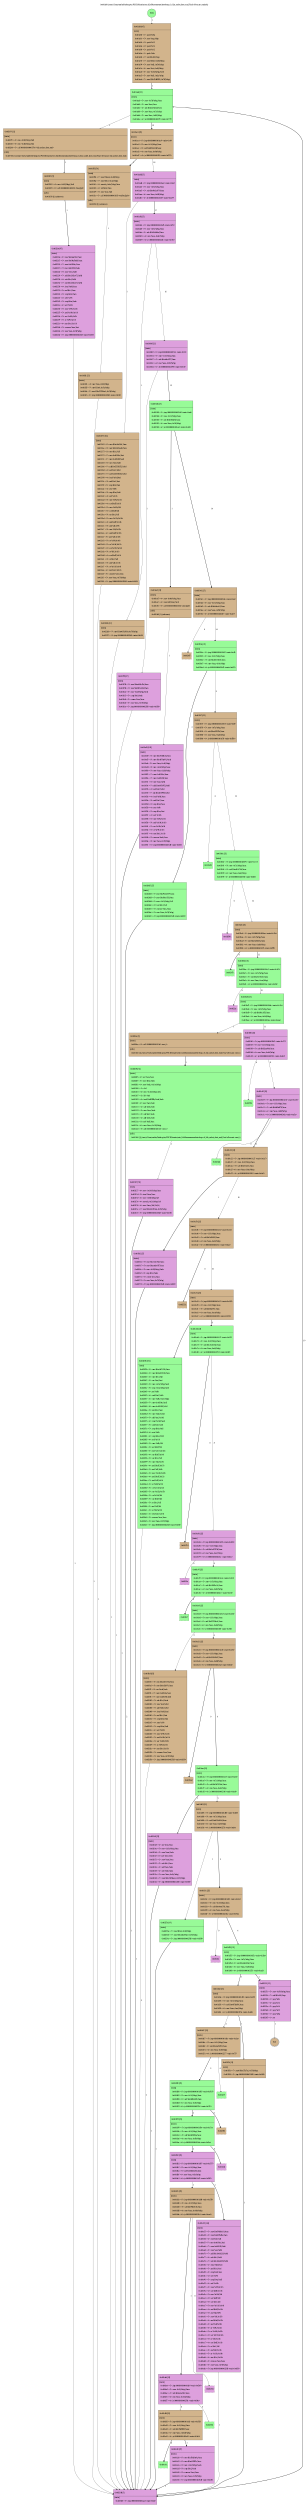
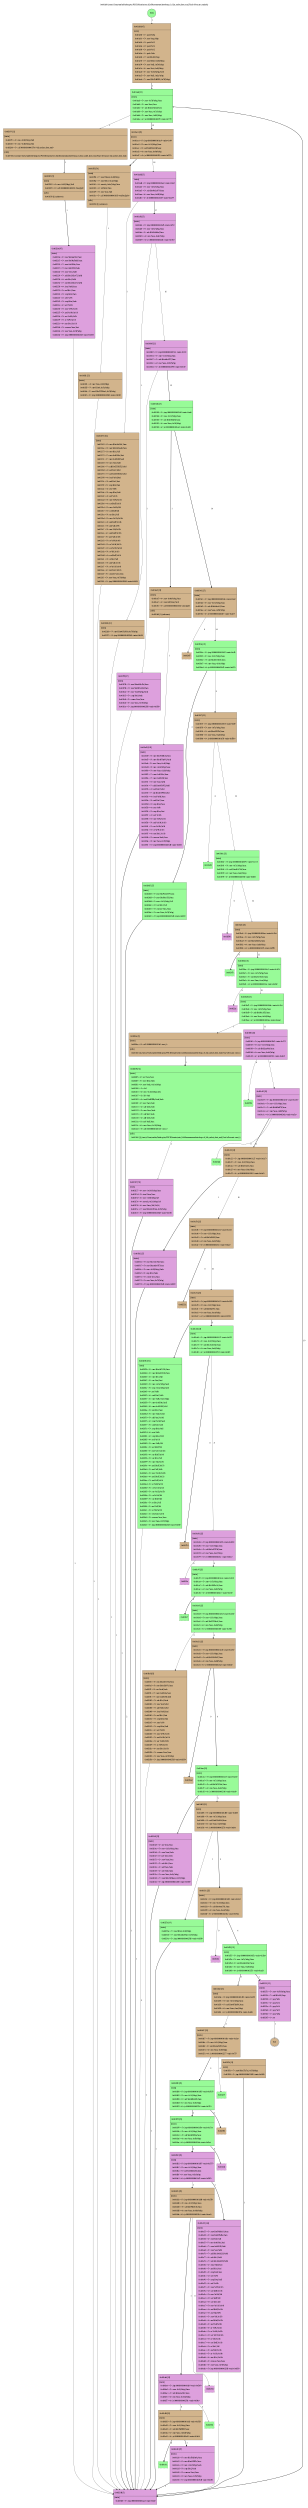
(242, 2037) -> none
